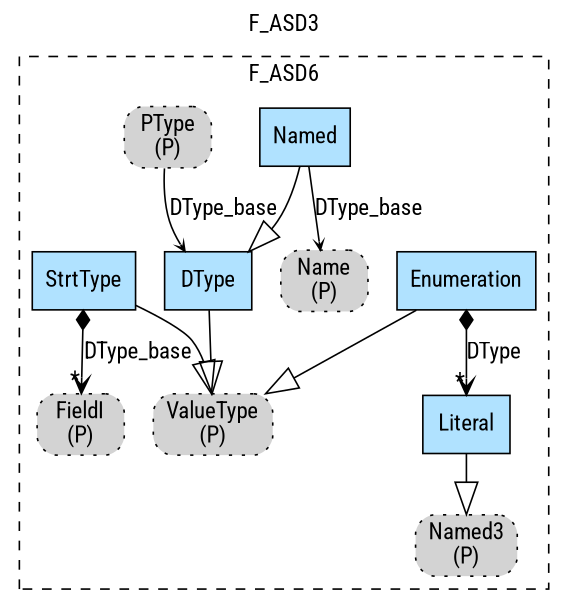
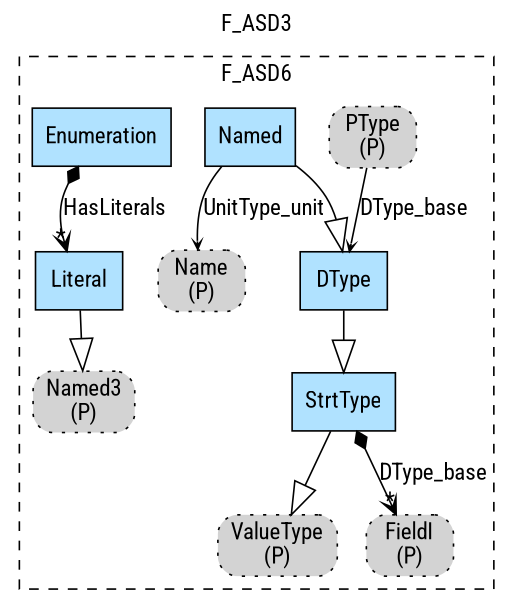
(369, 209) -> (265, 209)
(210, 335) -> (344, 325)
(355, 344) -> none
(494, 353) -> (115, 209)
